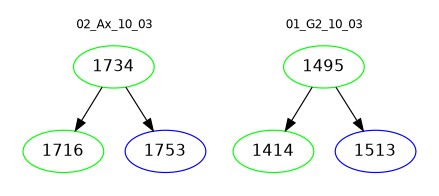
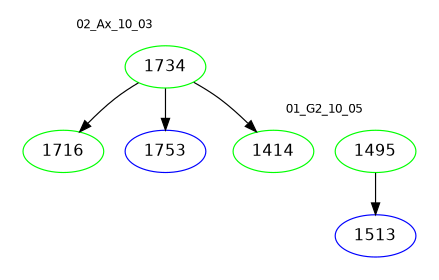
(325, 25) -> (325, 110)
(302, 104) -> (231, 108)
